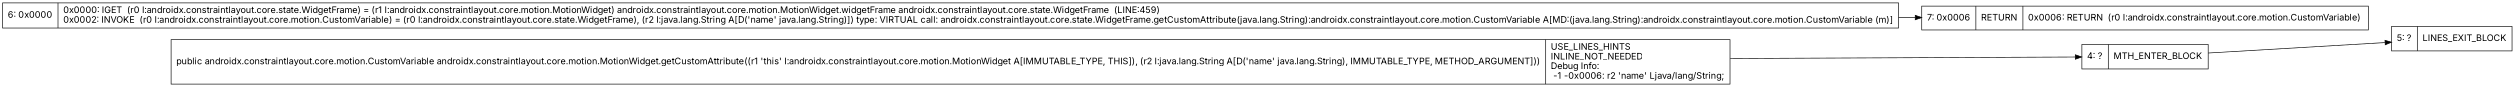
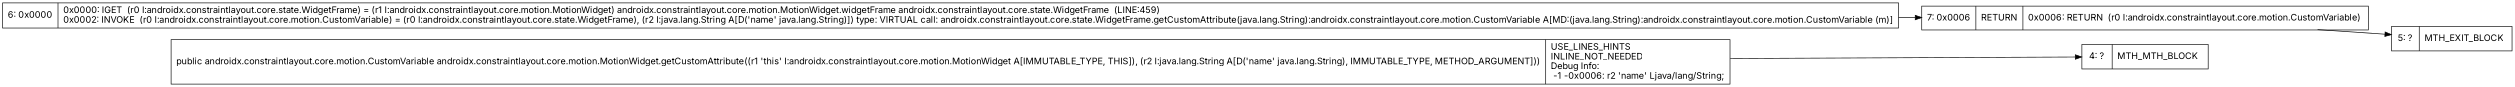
(2465, 38) -> (2464, 38)
(2297, 48) -> (2351, 32)
(2158, 56) -> (2158, 56)
